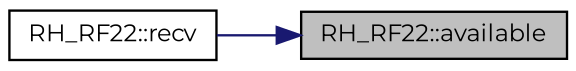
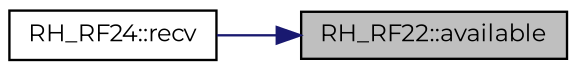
(113, 35) -> (113, 35)
